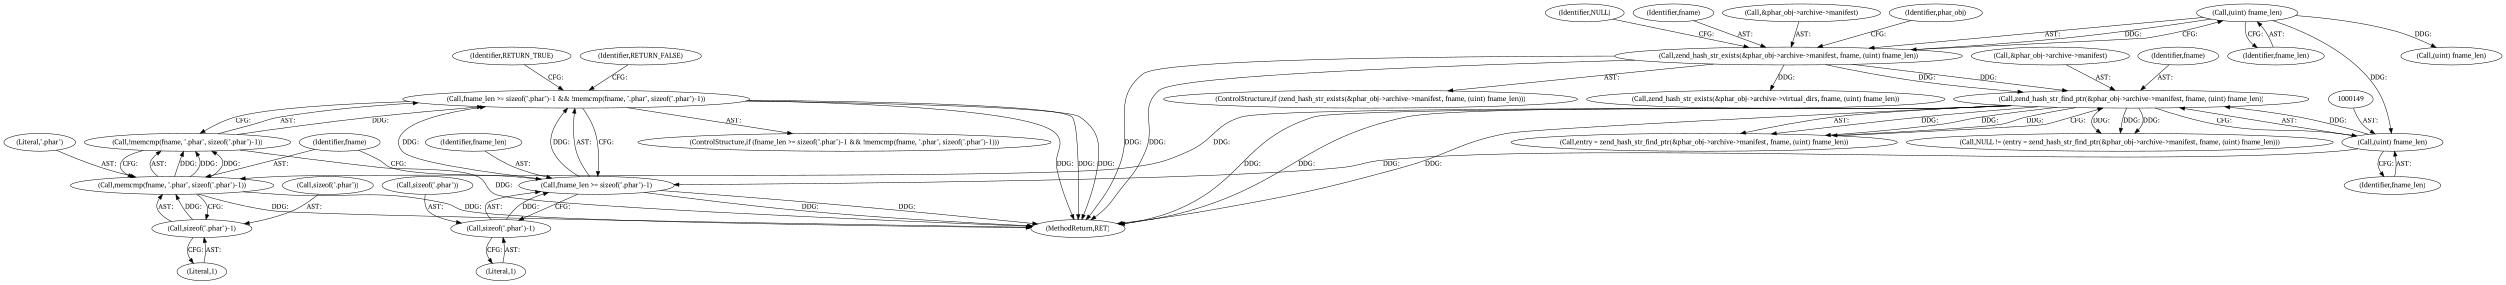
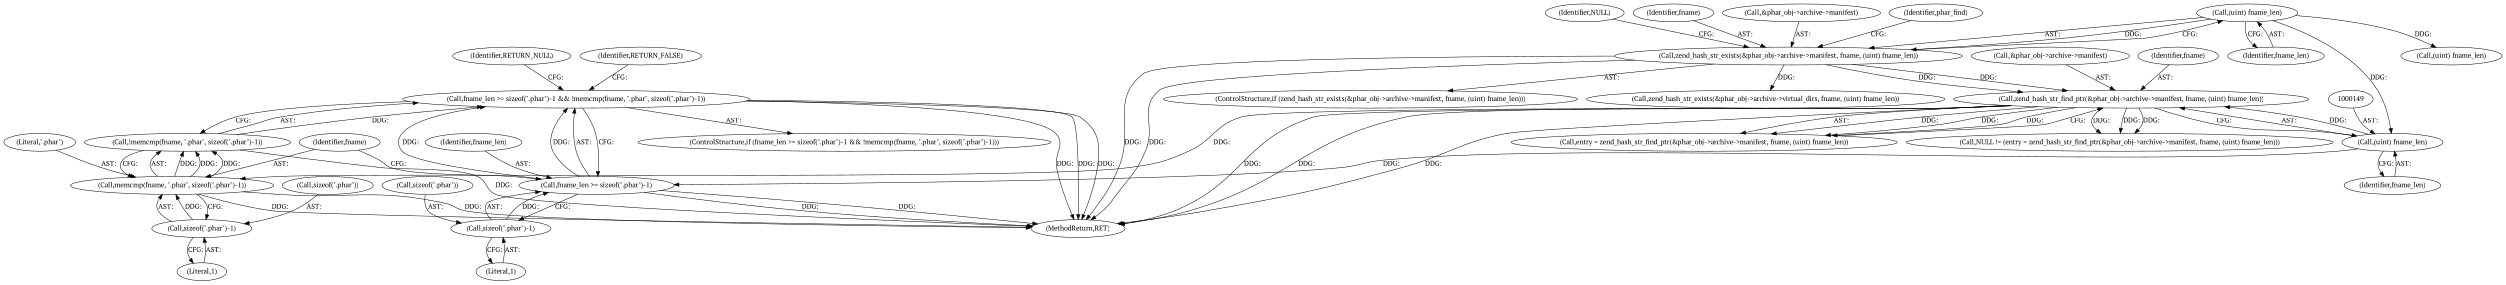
(1936, 13) -> (1936, 13)
(512, 56) -> (512, 56)
